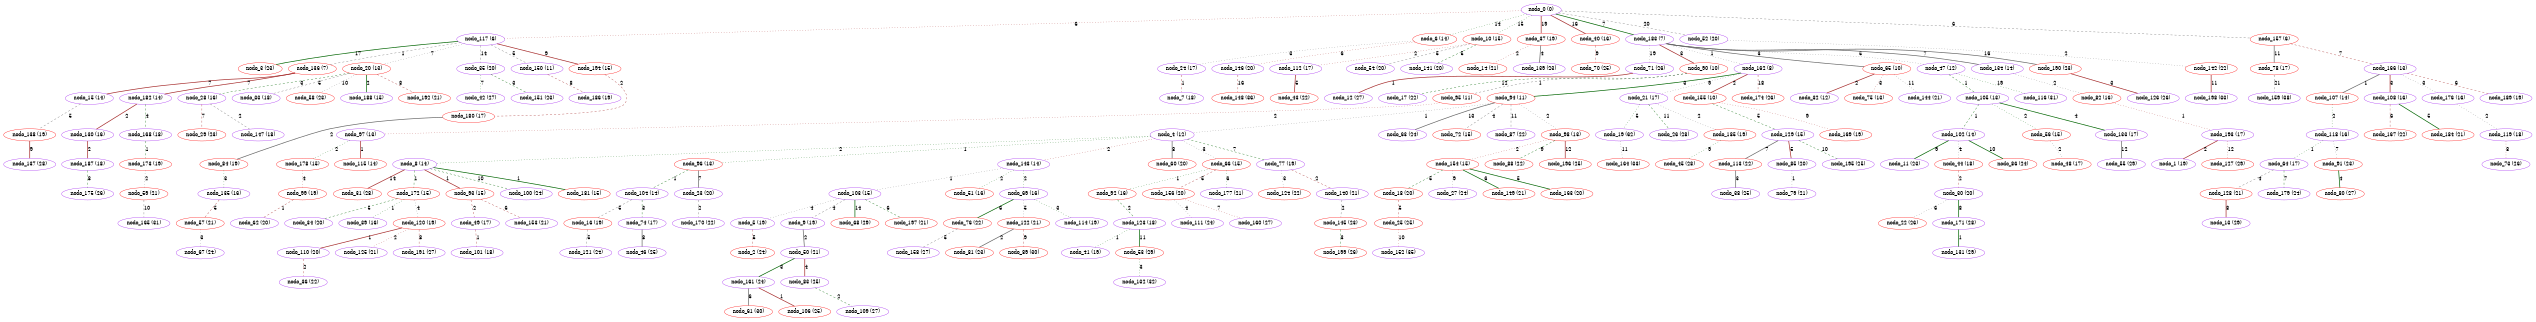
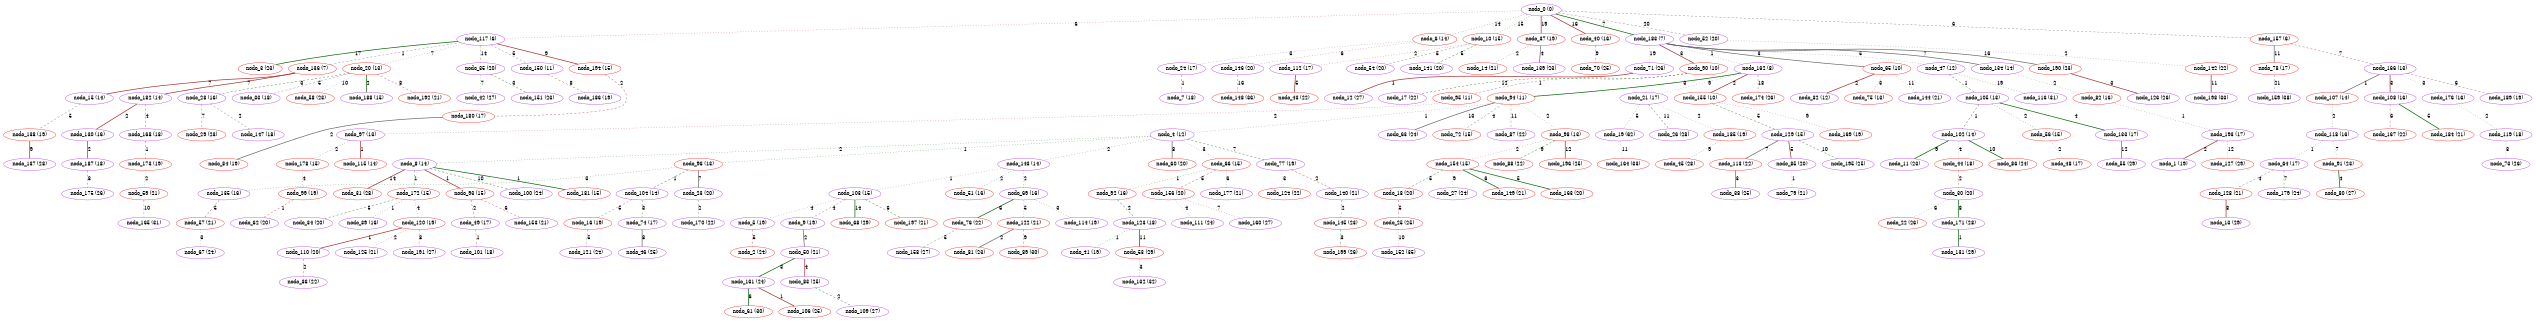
(224, 179) -> (462, 184)
(749, 297) -> (749, 297)
